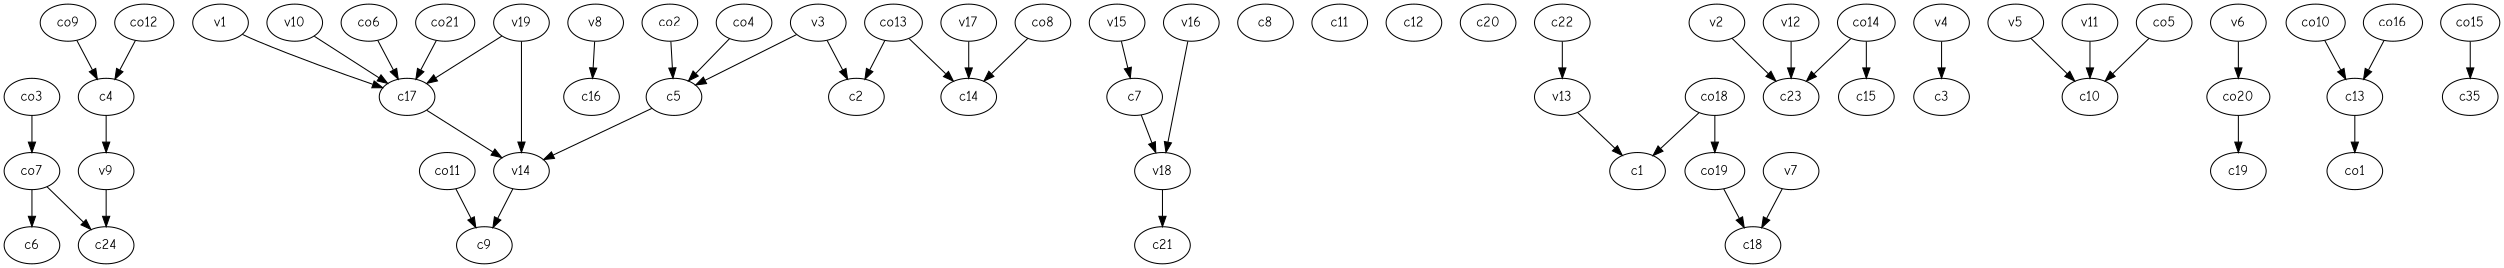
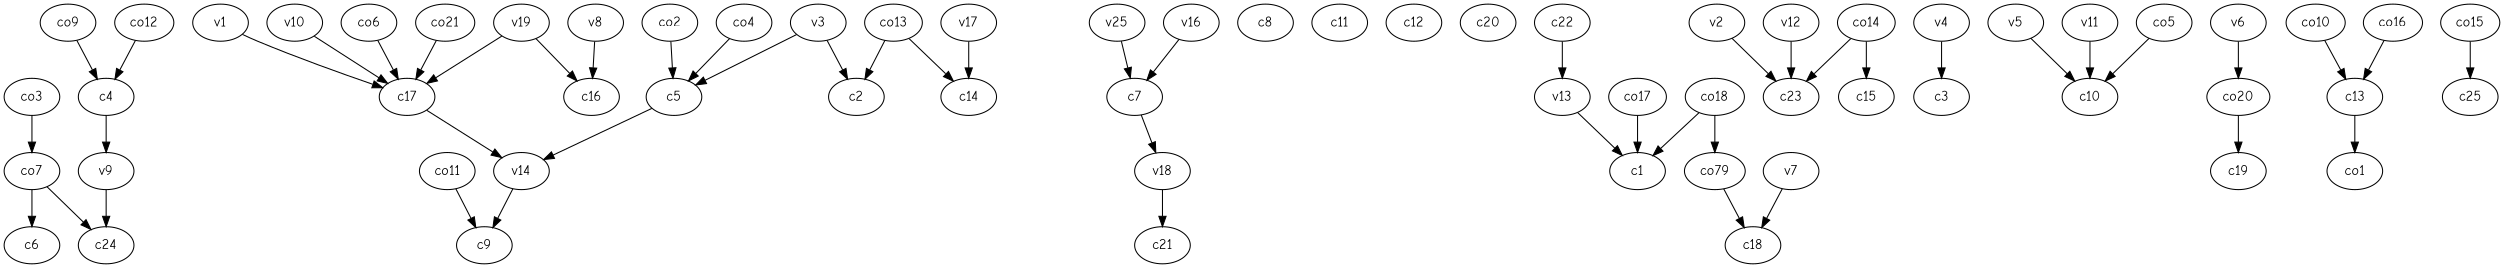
(1043, 23) -> none
(1117, 23) -> (1117, 23)
(521, 92) -> (553, 56)
(1178, 92) -> (1166, 56)
none -> (1638, 97)
(2470, 97) -> (2470, 97)
(1715, 171) -> (1715, 171)
